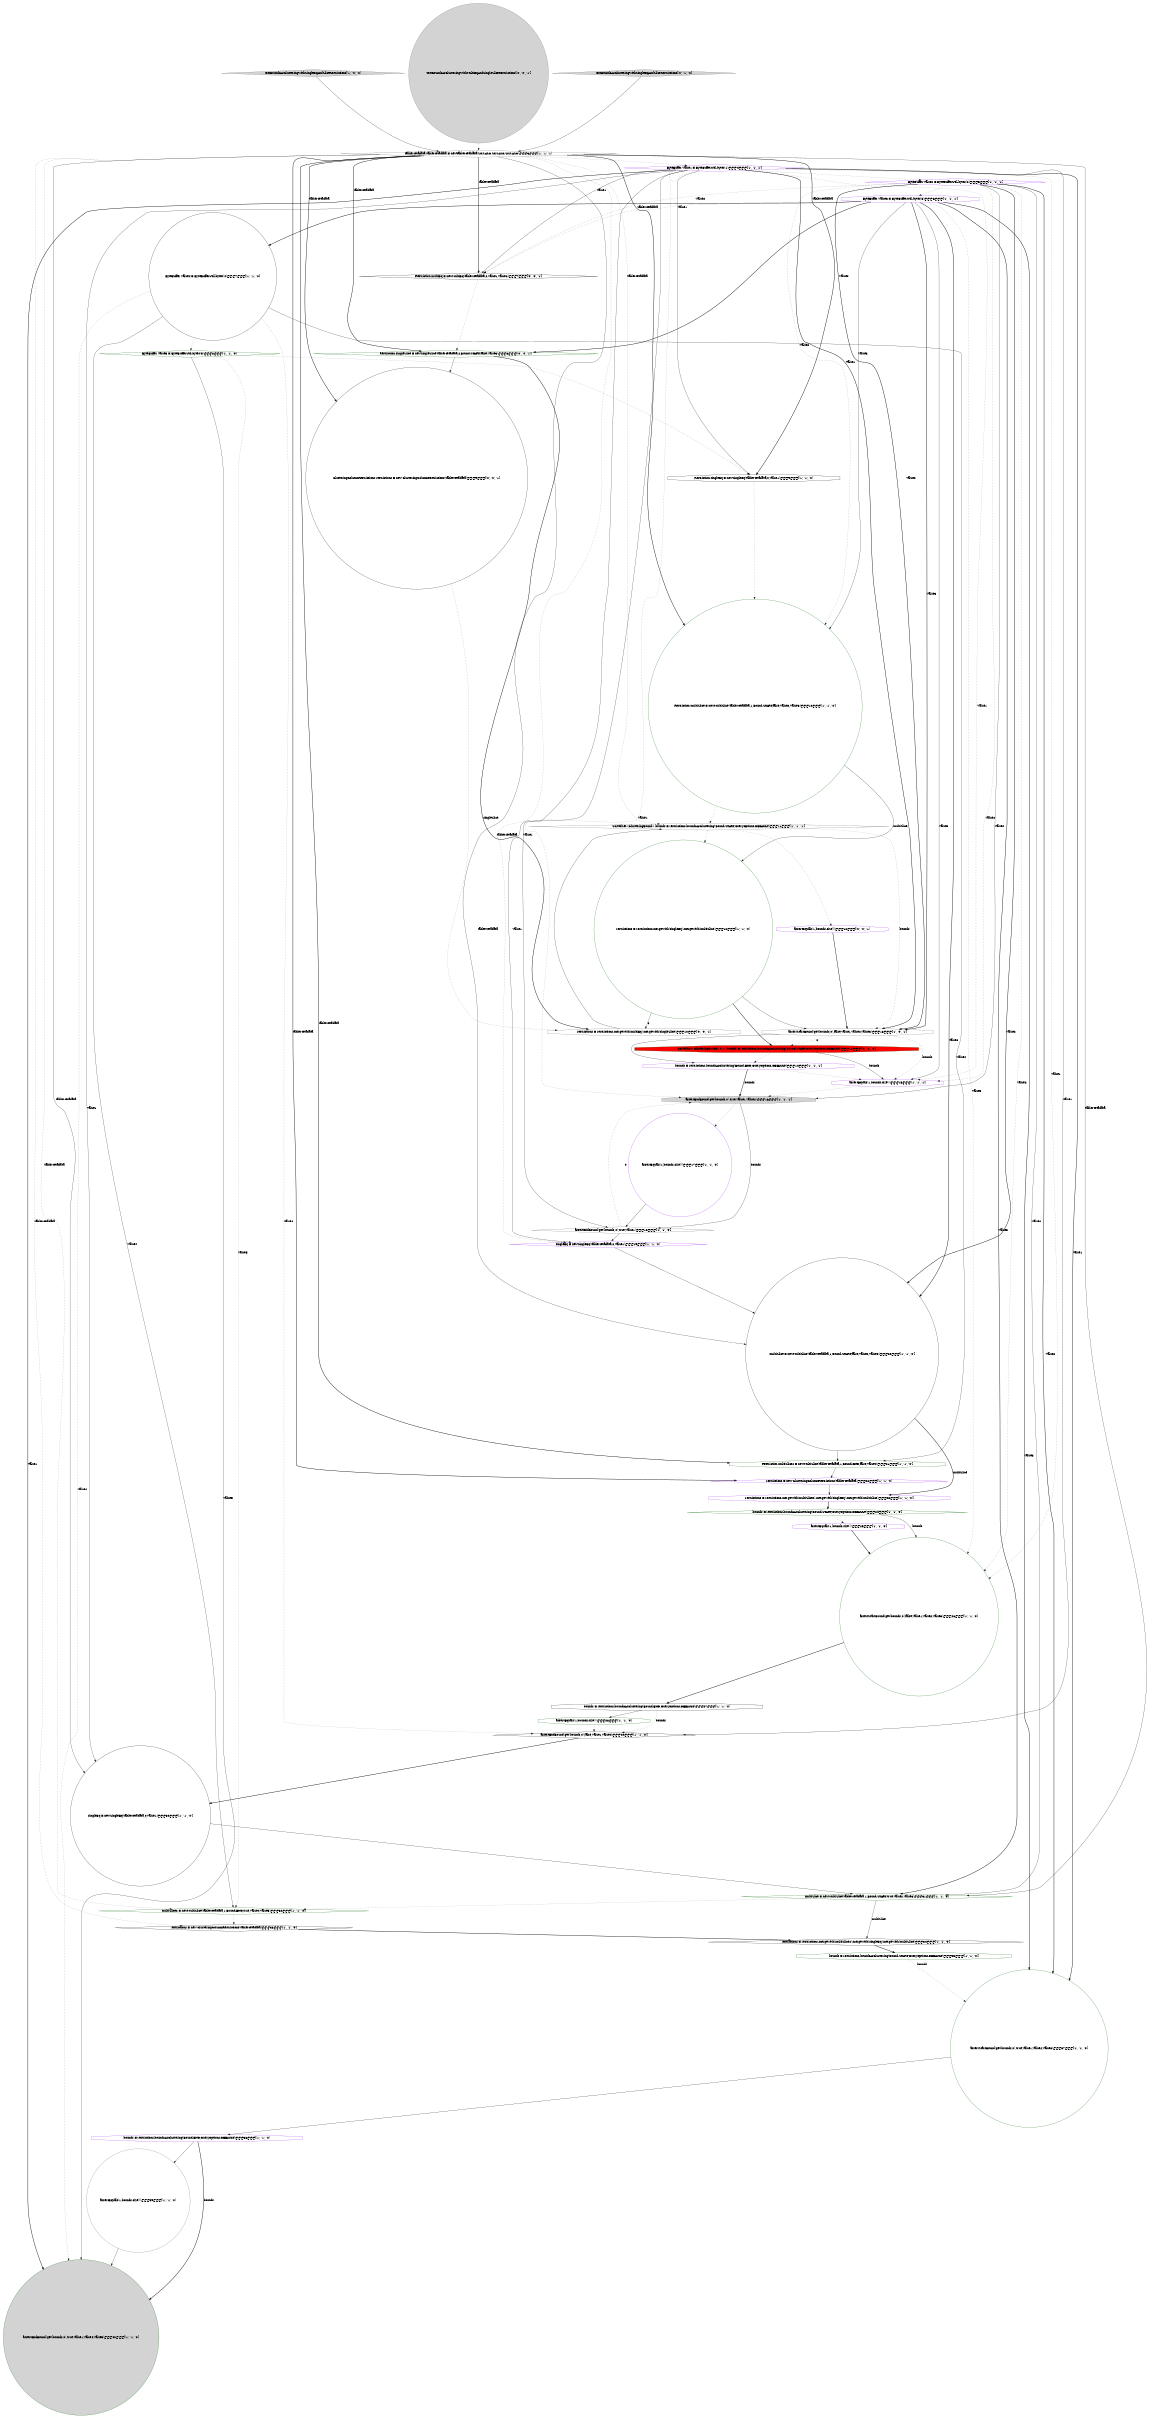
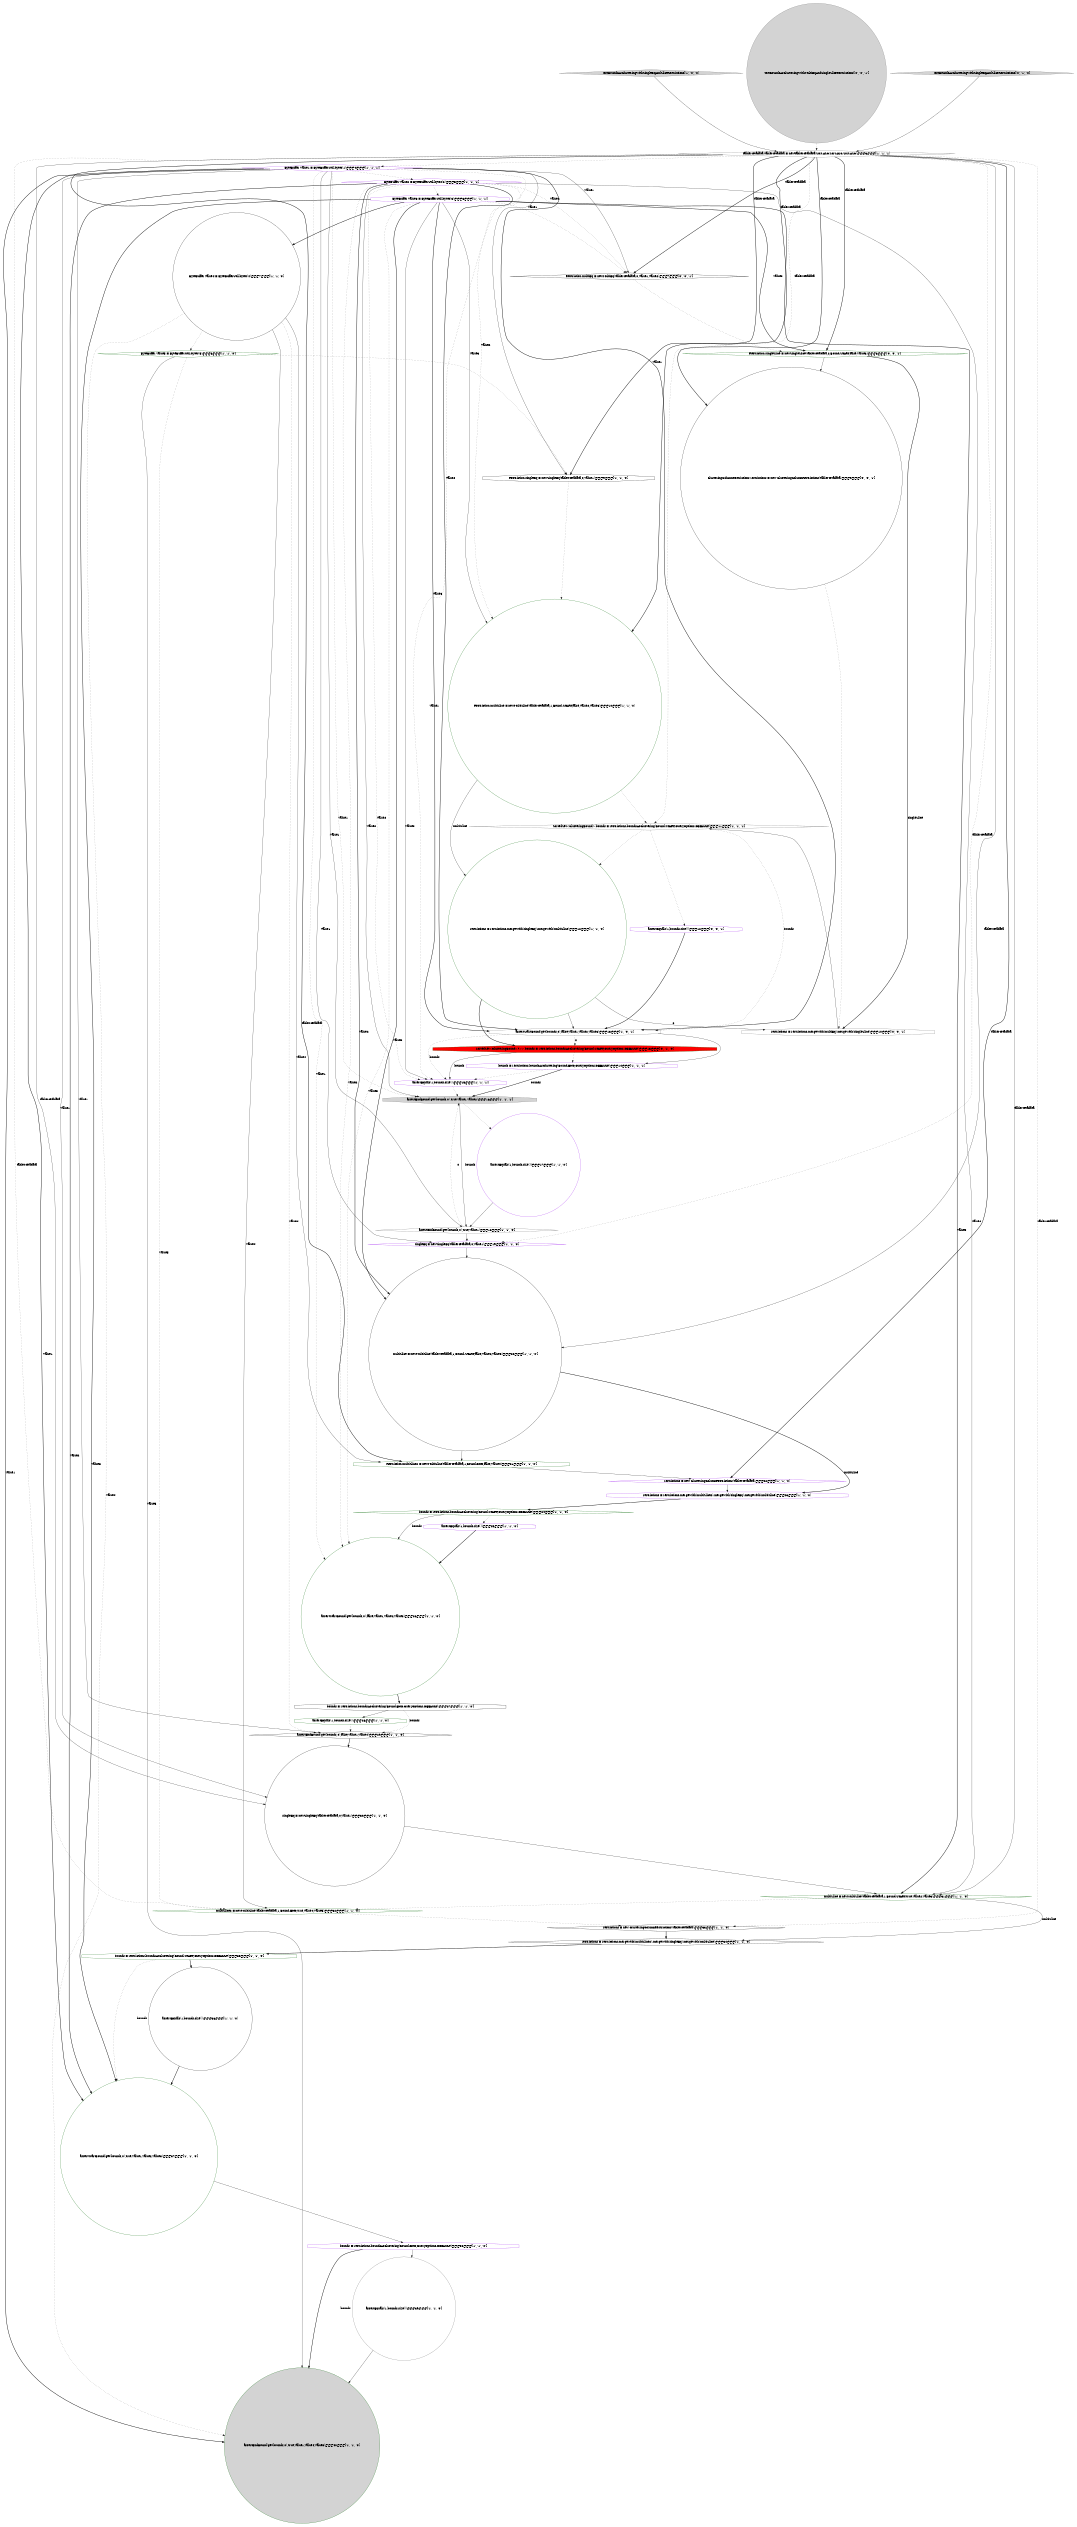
none -> (200, 2019)
